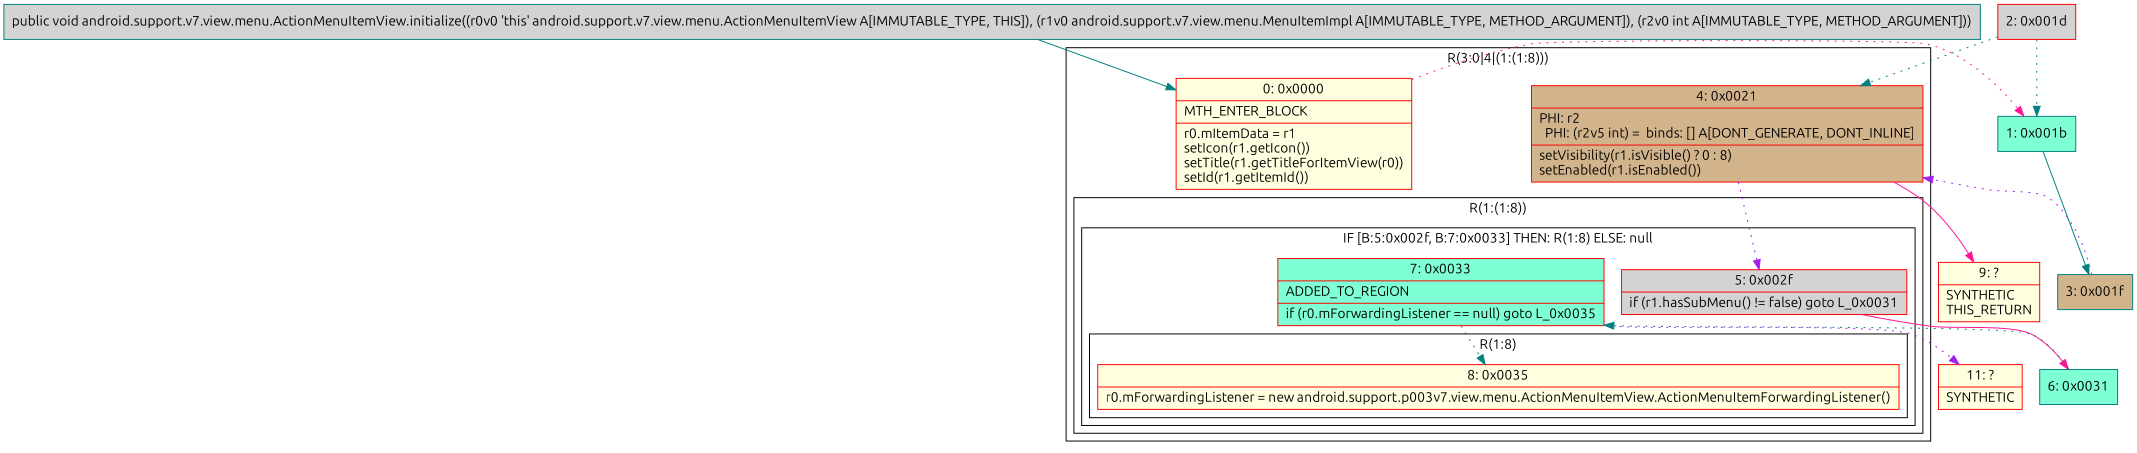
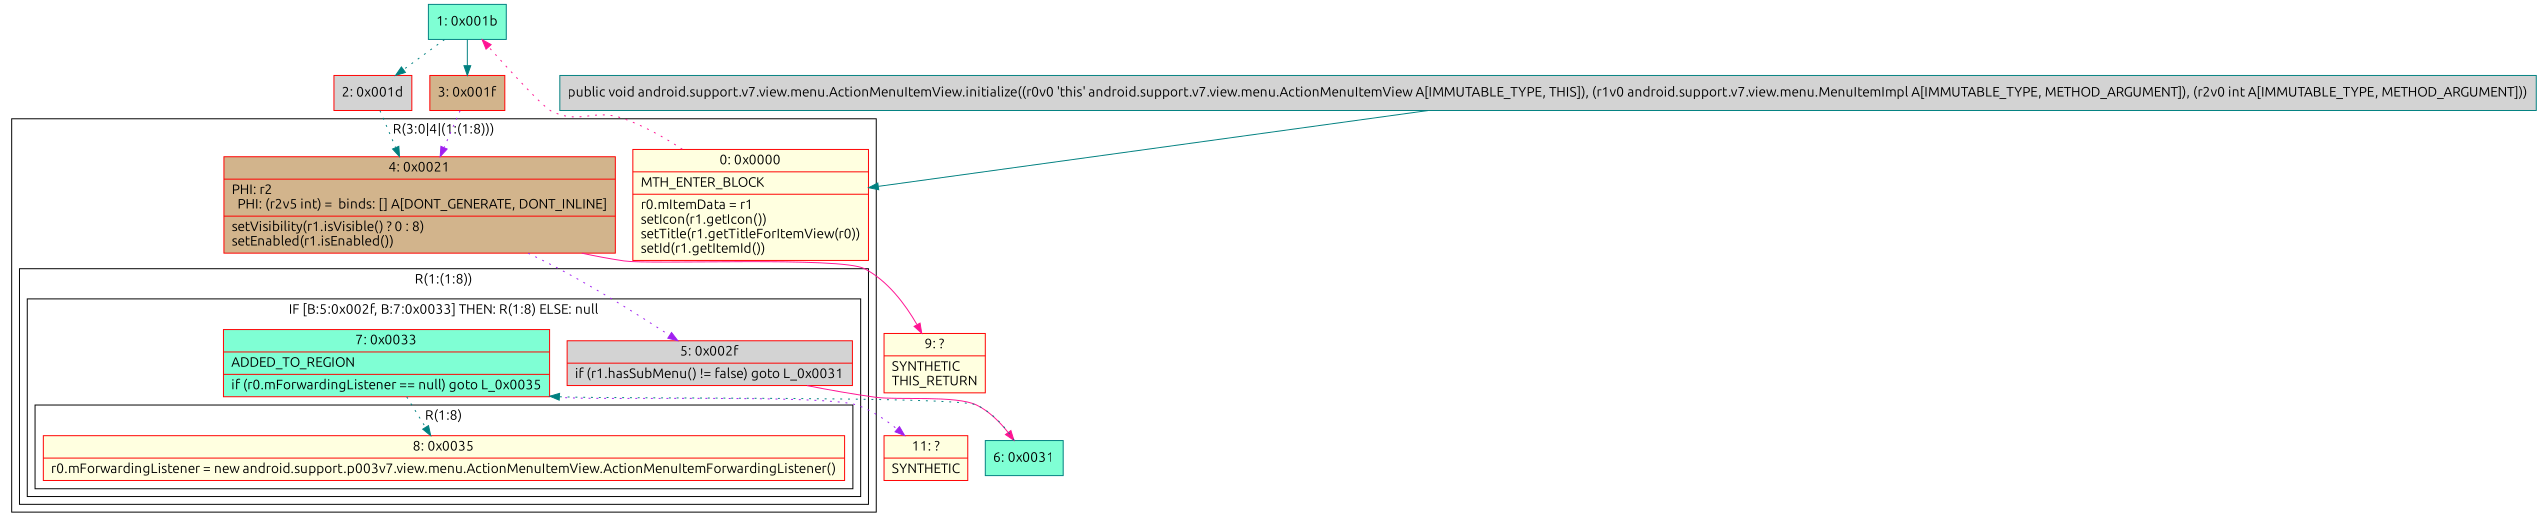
(2037, 73) -> (424, 55)
(2095, 292) -> (467, 93)
